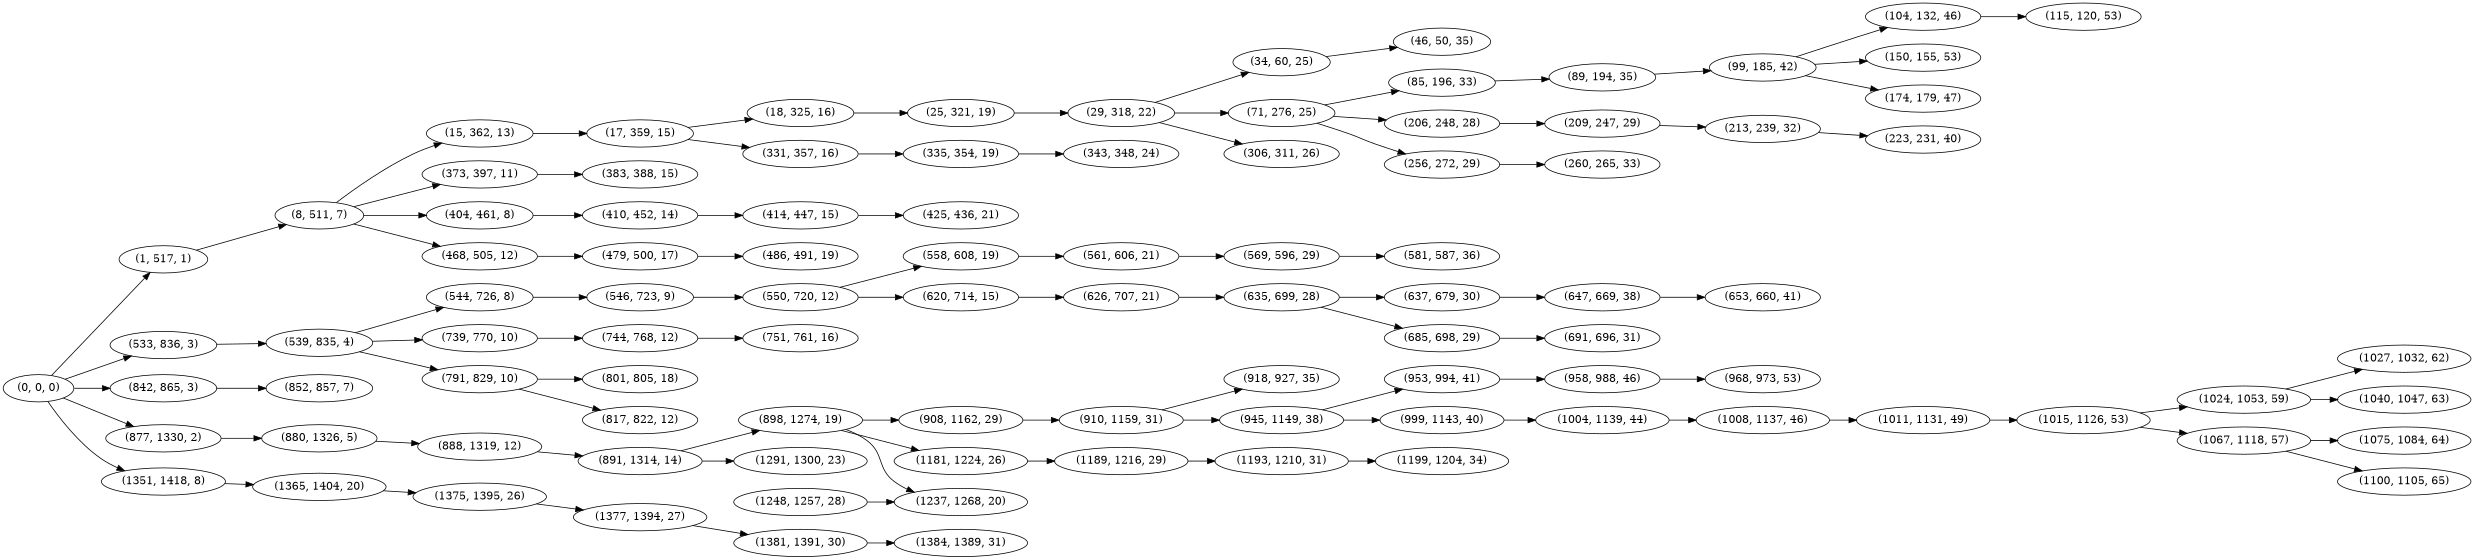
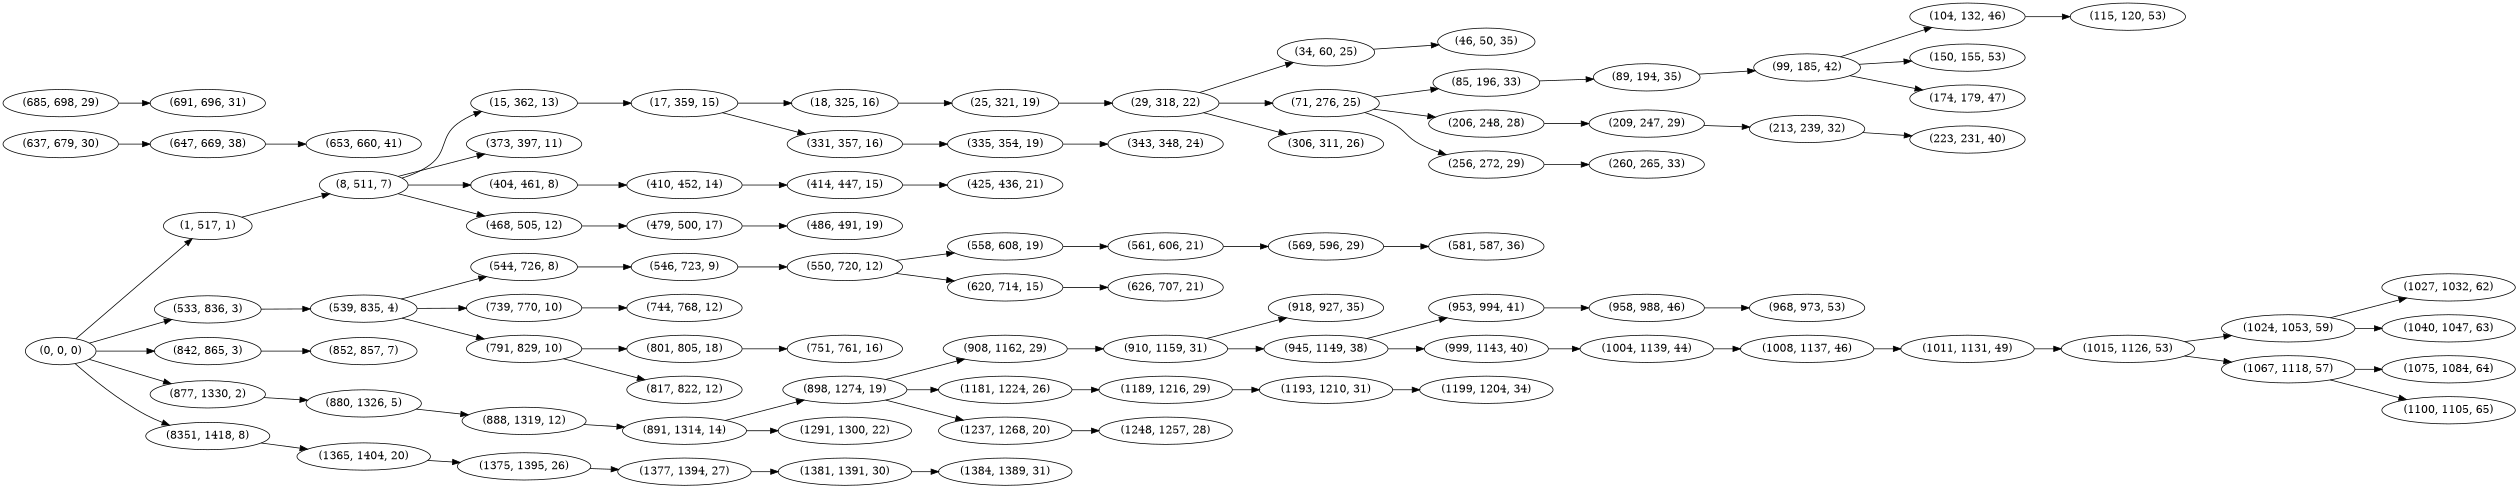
(640, 174) -> none
(1282, 297) -> none
(716, 338) -> (761, 349)
(800, 461) -> (845, 431)
(163, 482) -> (208, 436)
(877, 502) -> (1082, 431)
